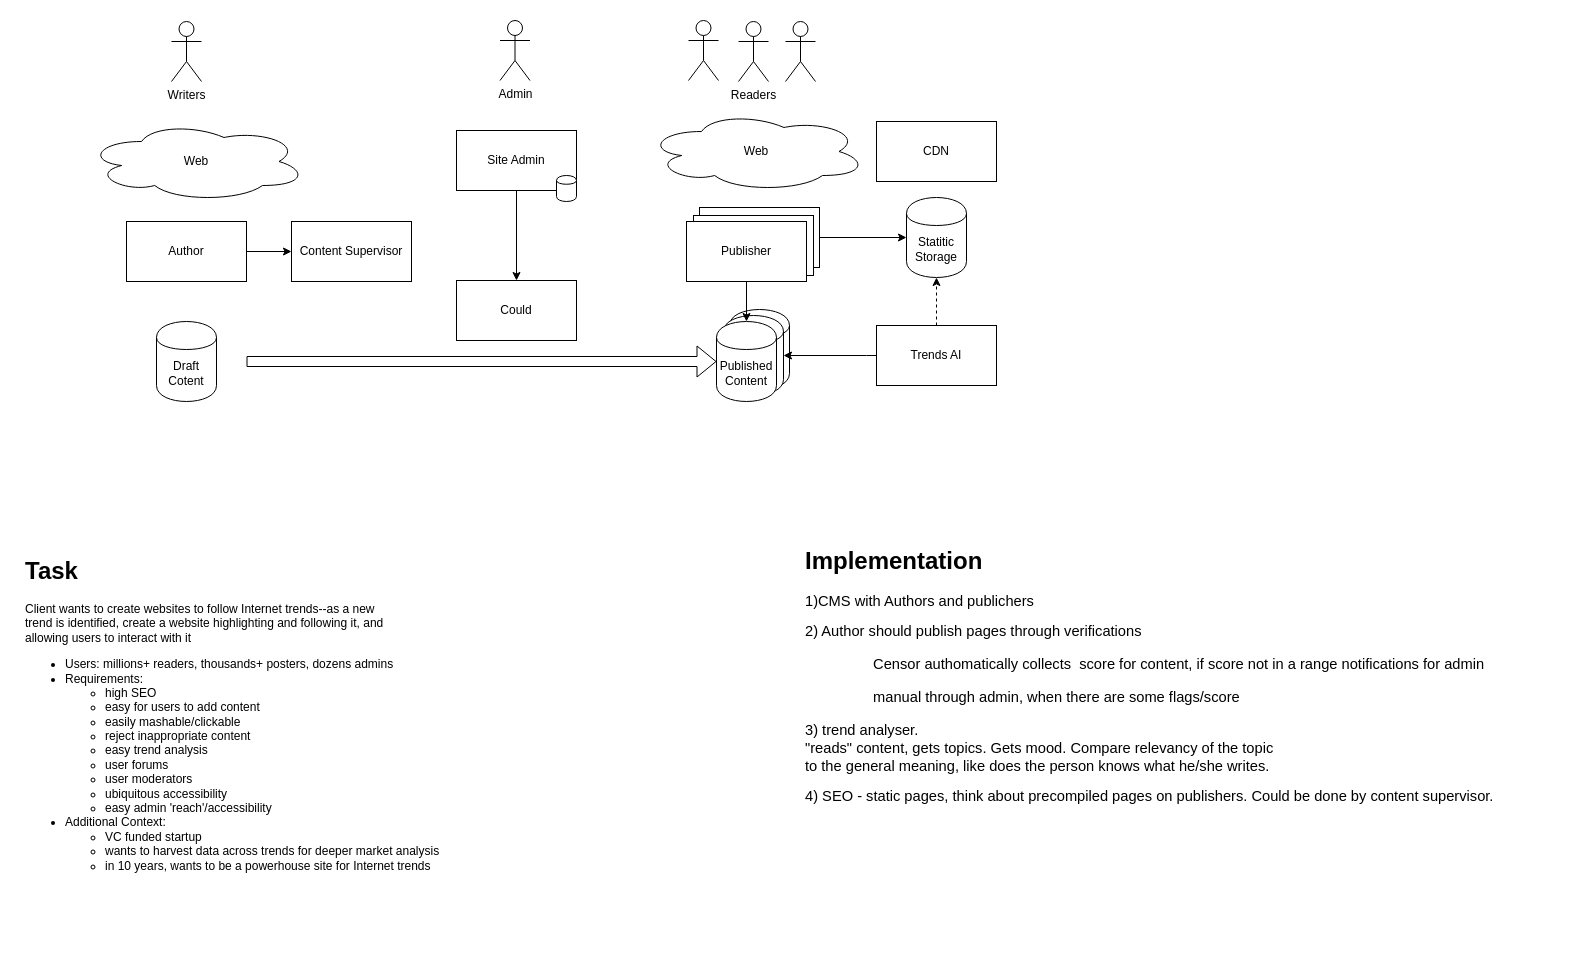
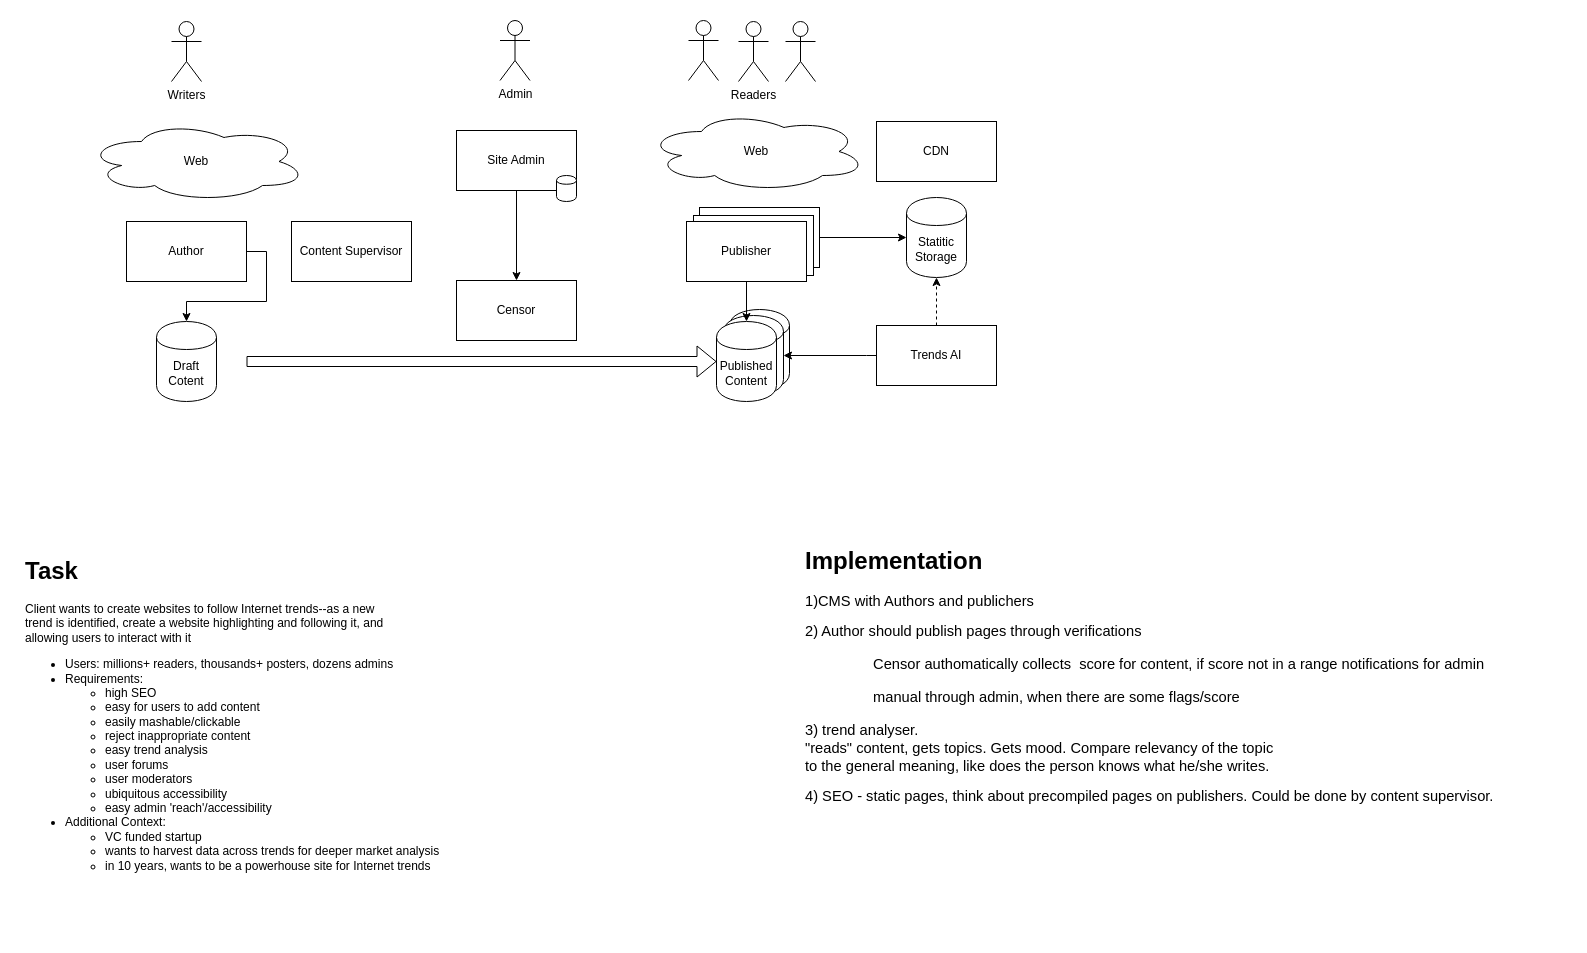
(274, 252) -> (247, 302)
(517, 311) -> (517, 311)
